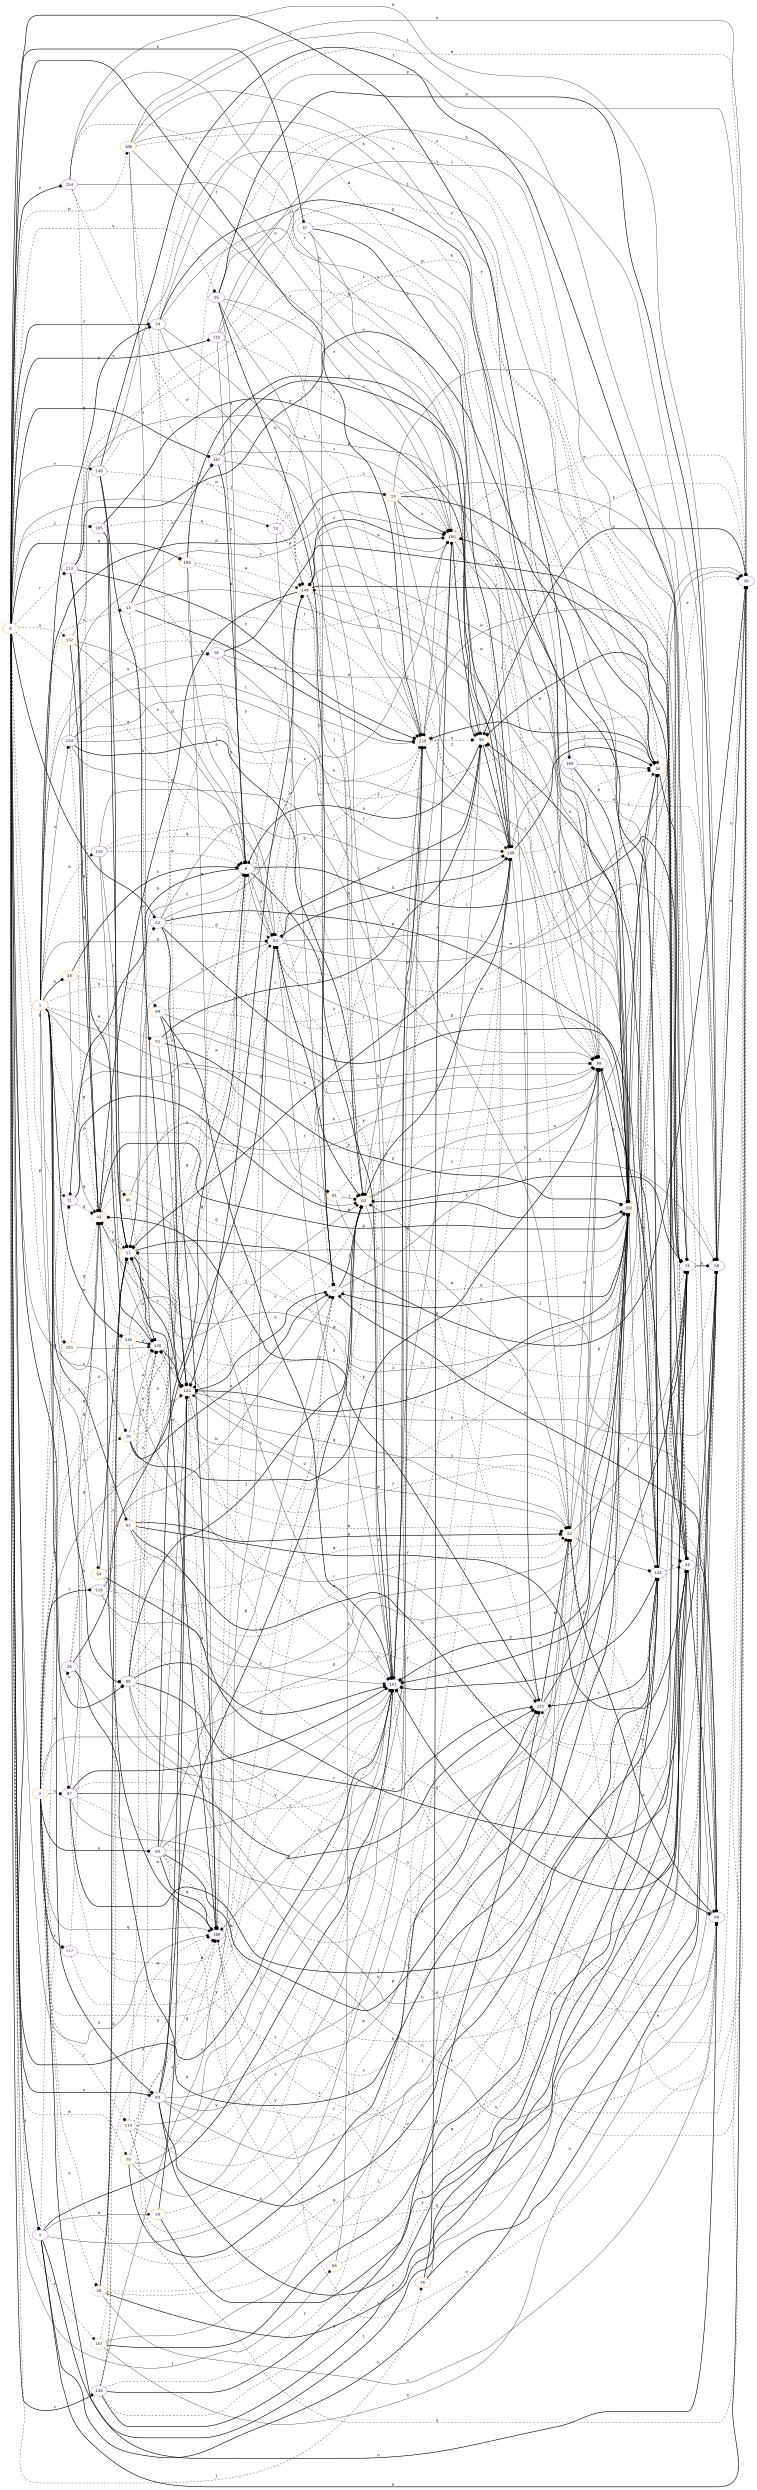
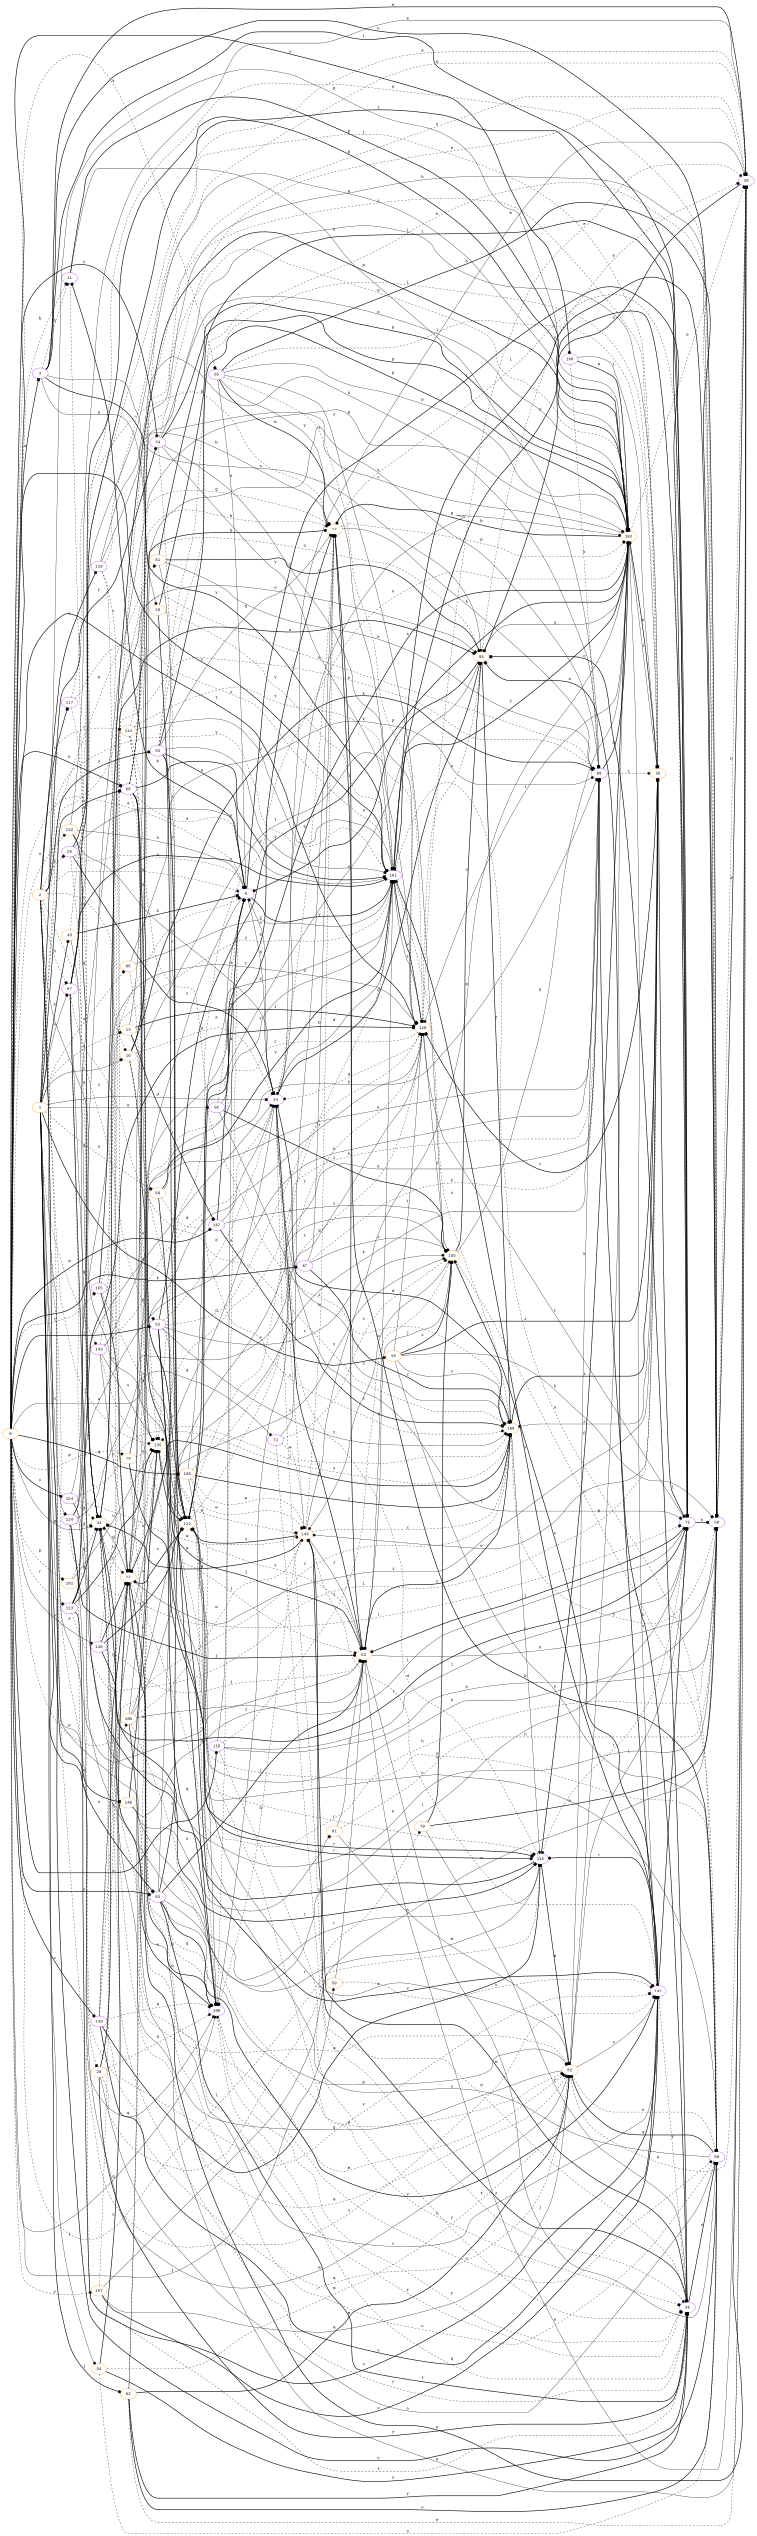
(158, 1346) -> (158, 1445)
none -> (345, 1474)
